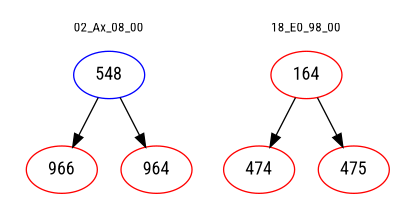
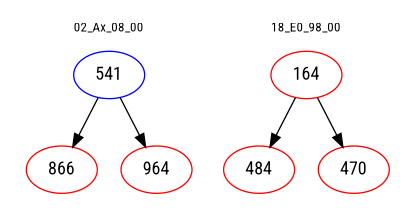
(109, 75) -> (109, 75)
(62, 170) -> (62, 170)
(259, 170) -> (259, 170)
(354, 170) -> (354, 170)
